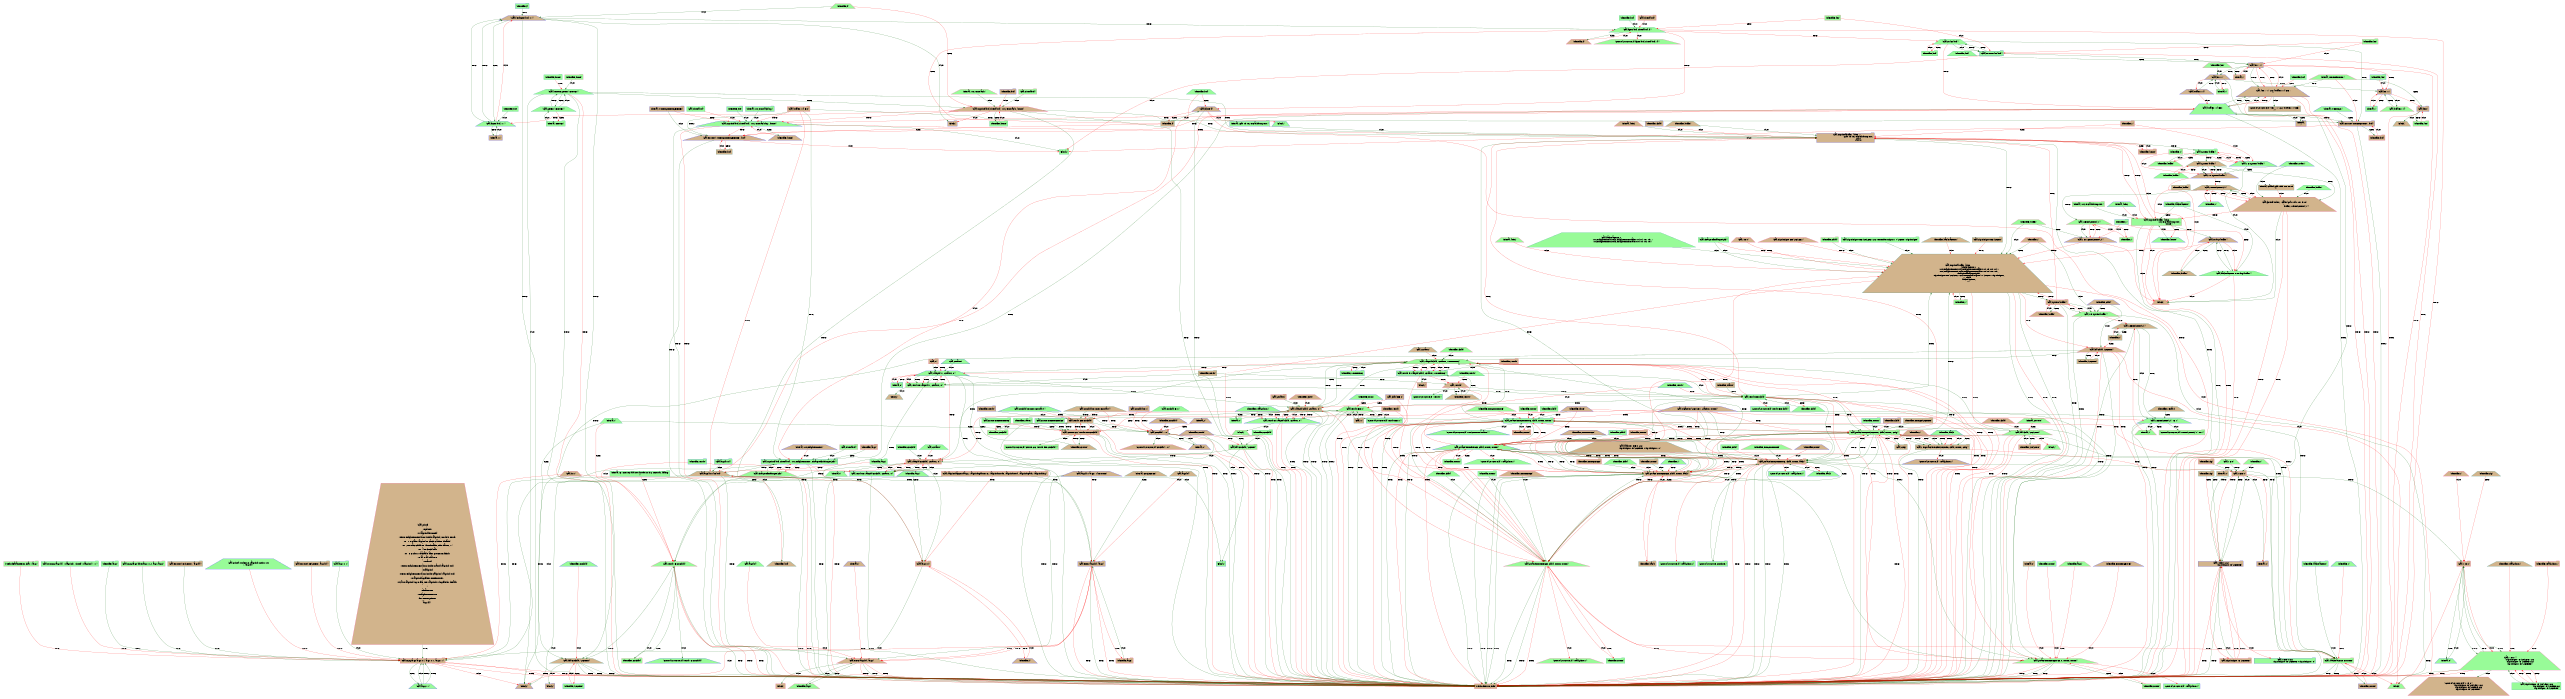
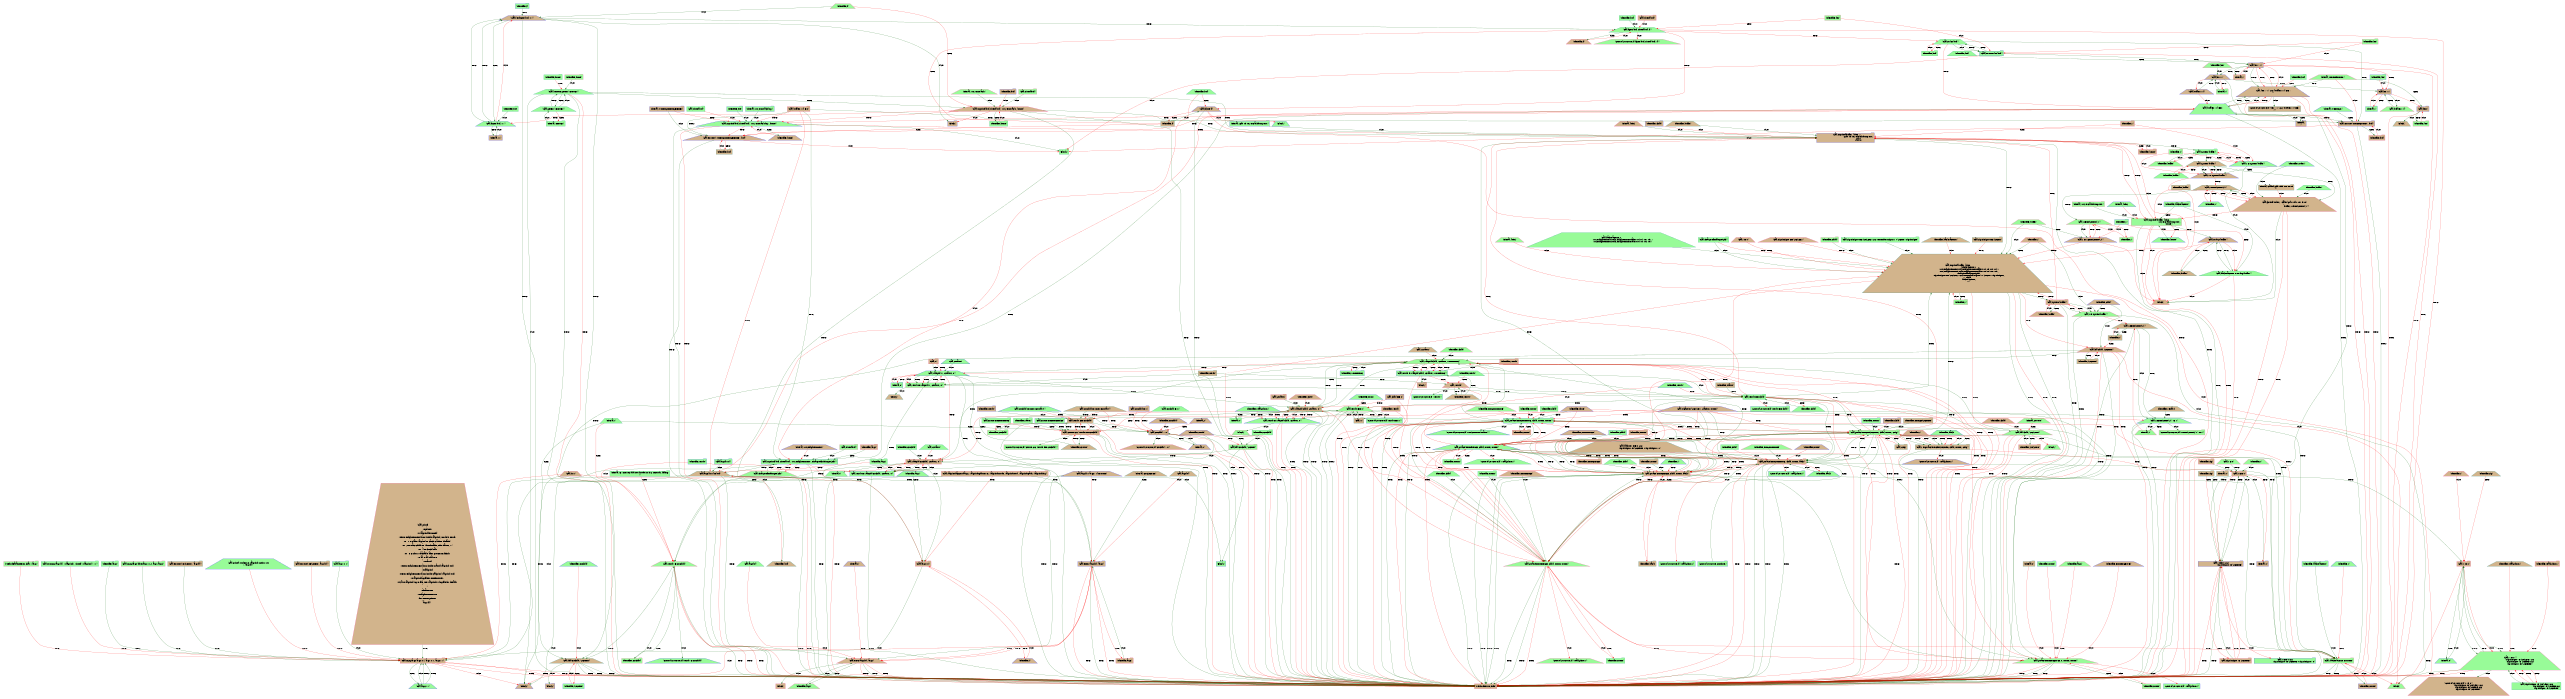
(1380, 403) -> (1380, 403)
(1725, 499) -> (2091, 479)
